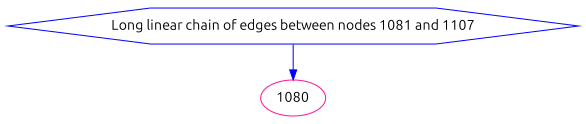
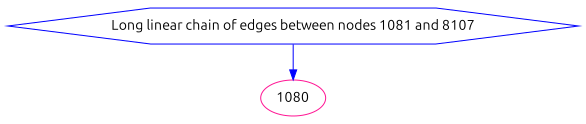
(293, 26) -> (293, 26)
